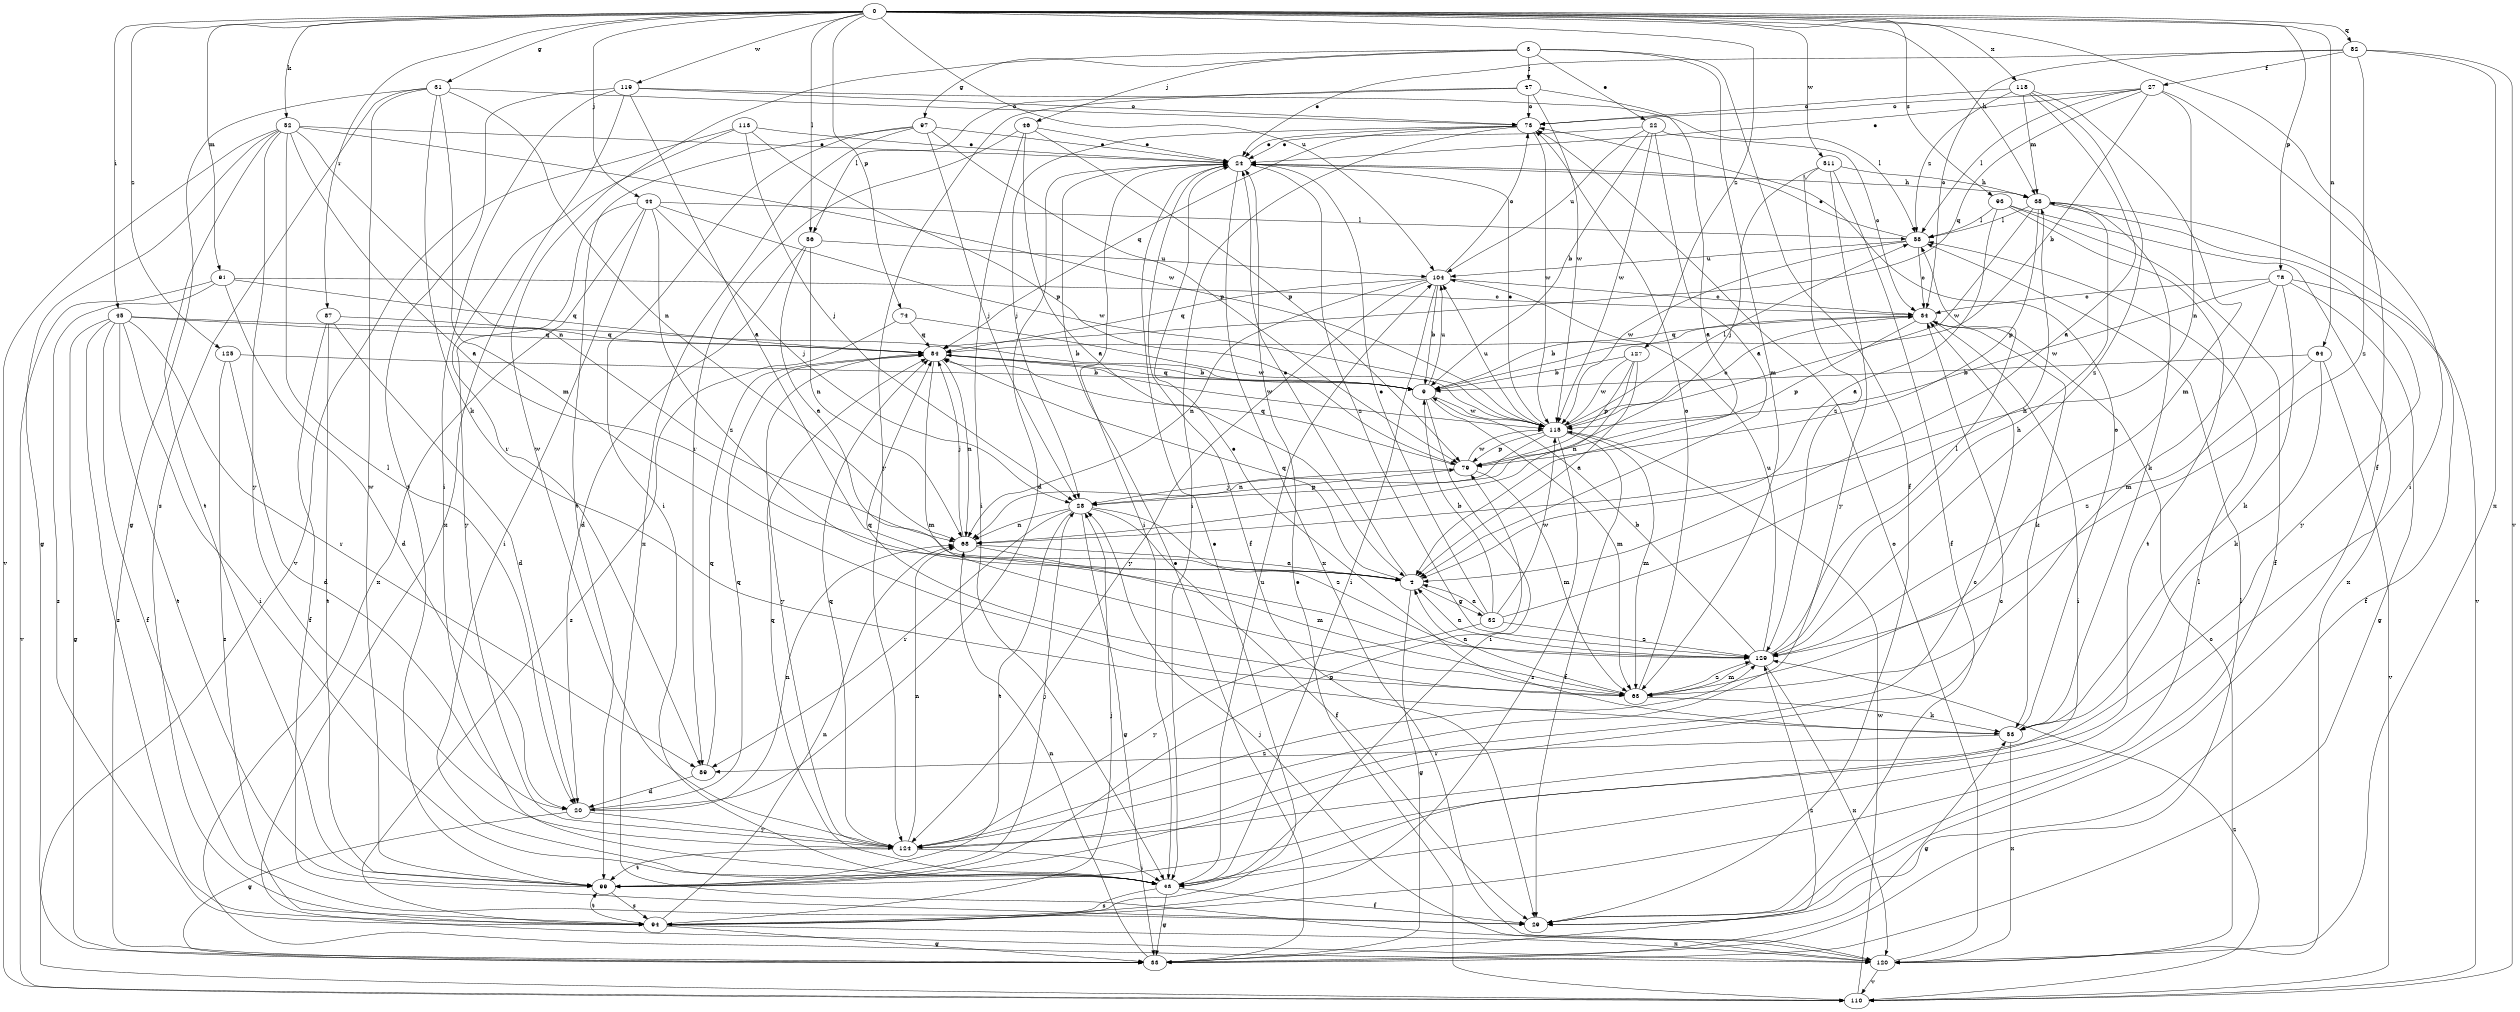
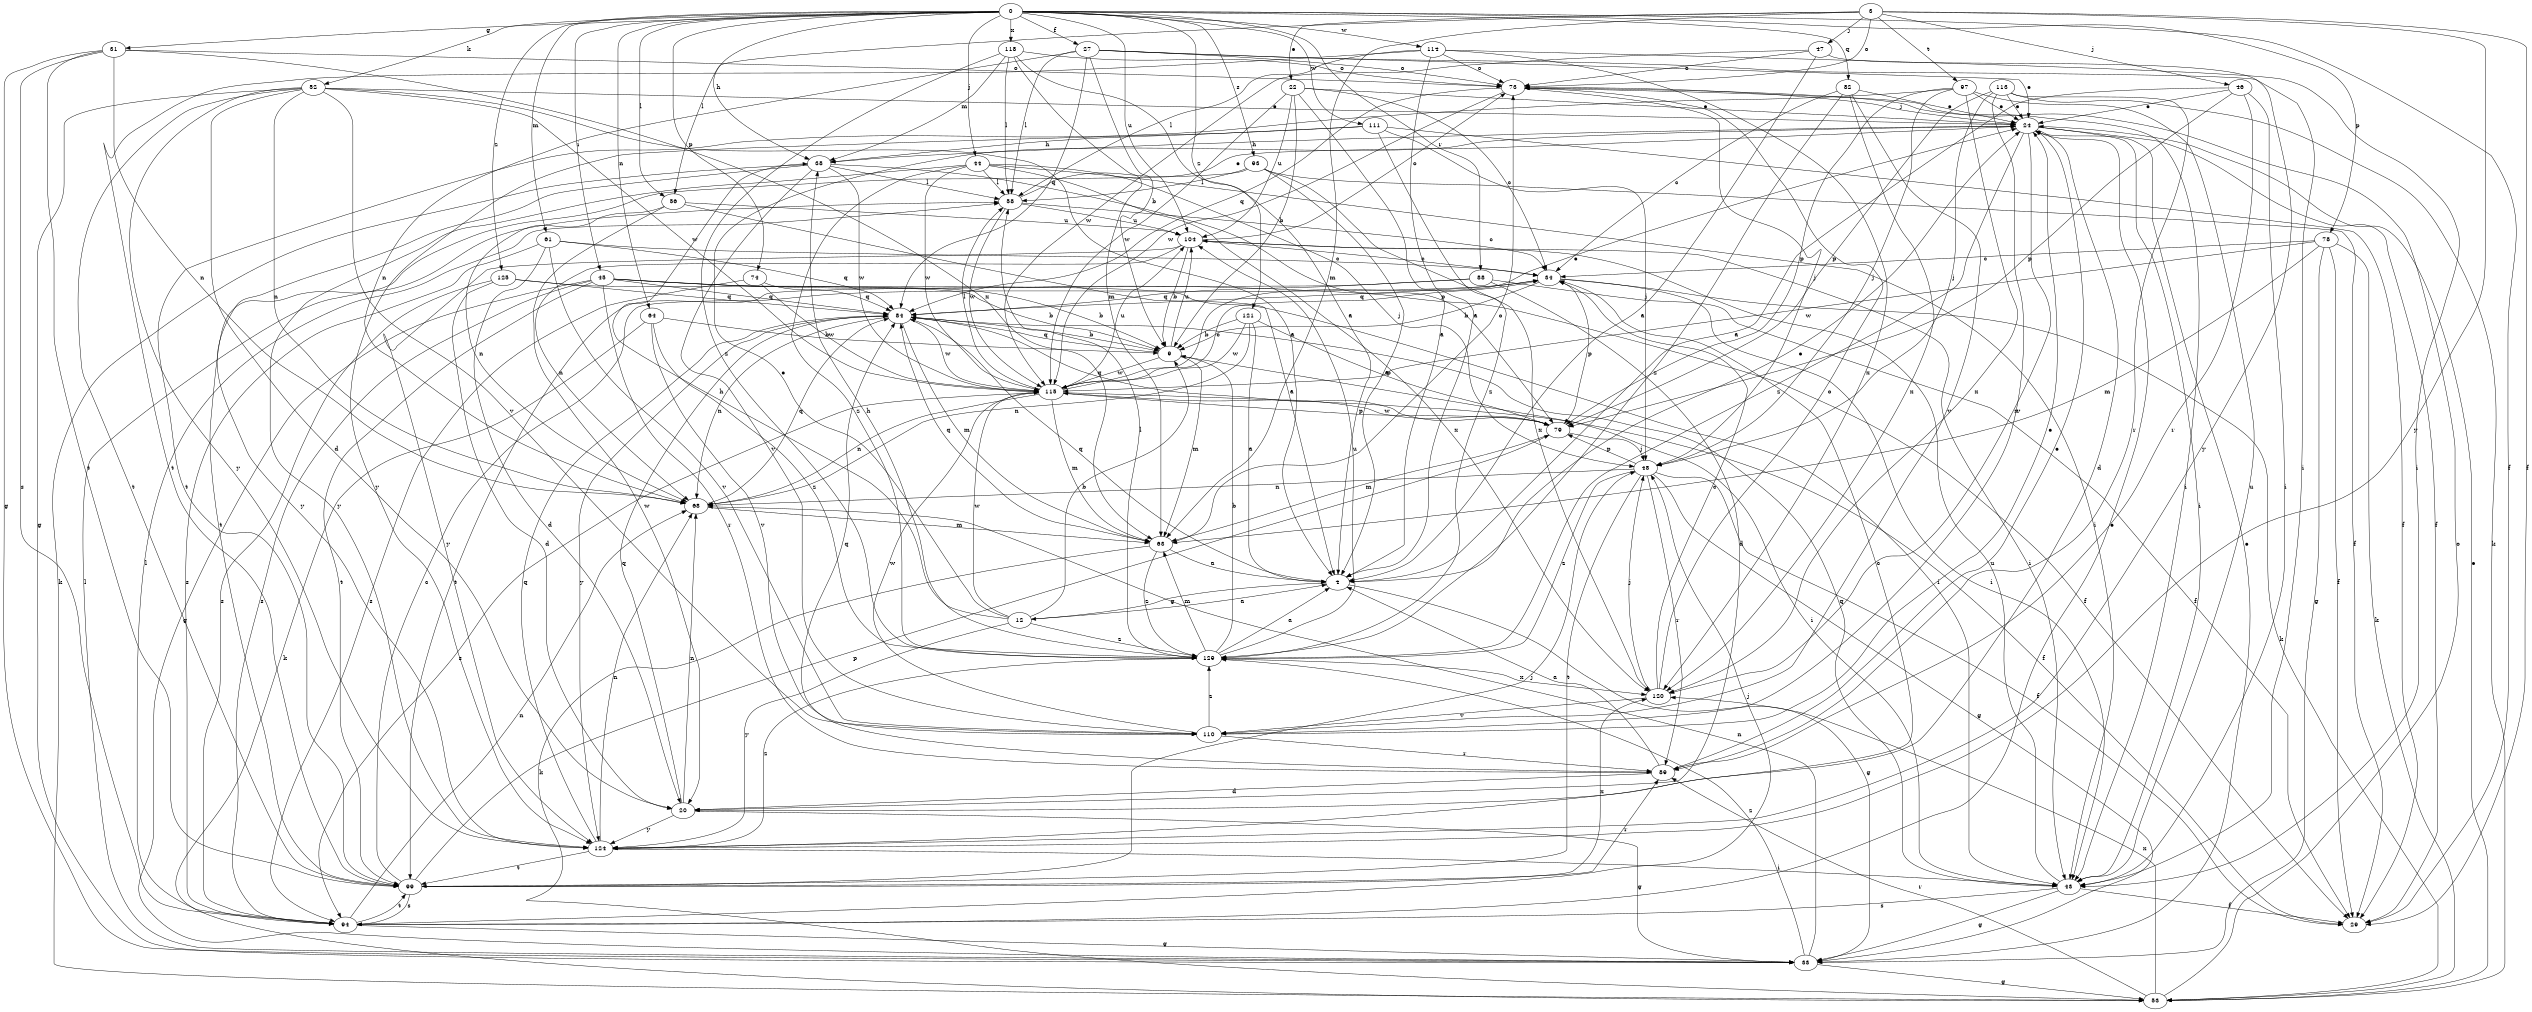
(2255, 68) -> (1047, 29)
none -> (1714, 78)
(626, 88) -> (1433, 49)
(962, 88) -> (1928, 49)
(1080, 100) -> (1223, 29)
(1269, 145) -> (1901, 107)
(1829, 164) -> (1375, 126)
(1930, 164) -> (1006, 126)
(223, 278) -> (548, 240)
(1187, 307) -> (700, 298)
(329, 316) -> (1481, 278)
(1637, 354) -> (1248, 316)
(566, 392) -> (987, 297)
(538, 449) -> (2416, 430)
(960, 449) -> (801, 411)
(388, 468) -> (337, 449)
(371, 487) -> (89, 468)
(664, 506) -> (2252, 487)
(1081, 506) -> (1646, 468)
(583, 525) -> (647, 506)
none -> (2011, 530)
(1176, 557) -> (1517, 665)
(1492, 620) -> (1020, 620)
(1038, 654) -> (2492, 530)
(1332, 734) -> (858, 690)
none -> (1434, 753)
none -> (1061, 884)
(1267, 935) -> (1100, 885)
